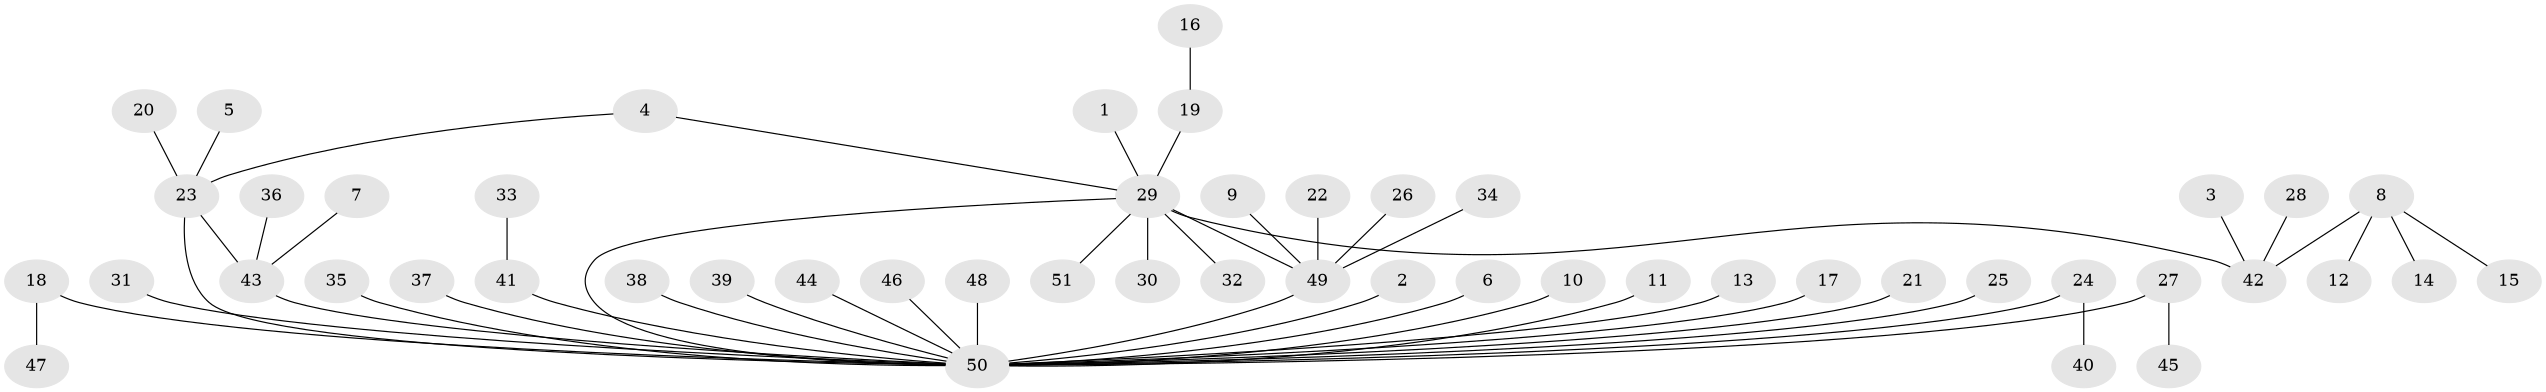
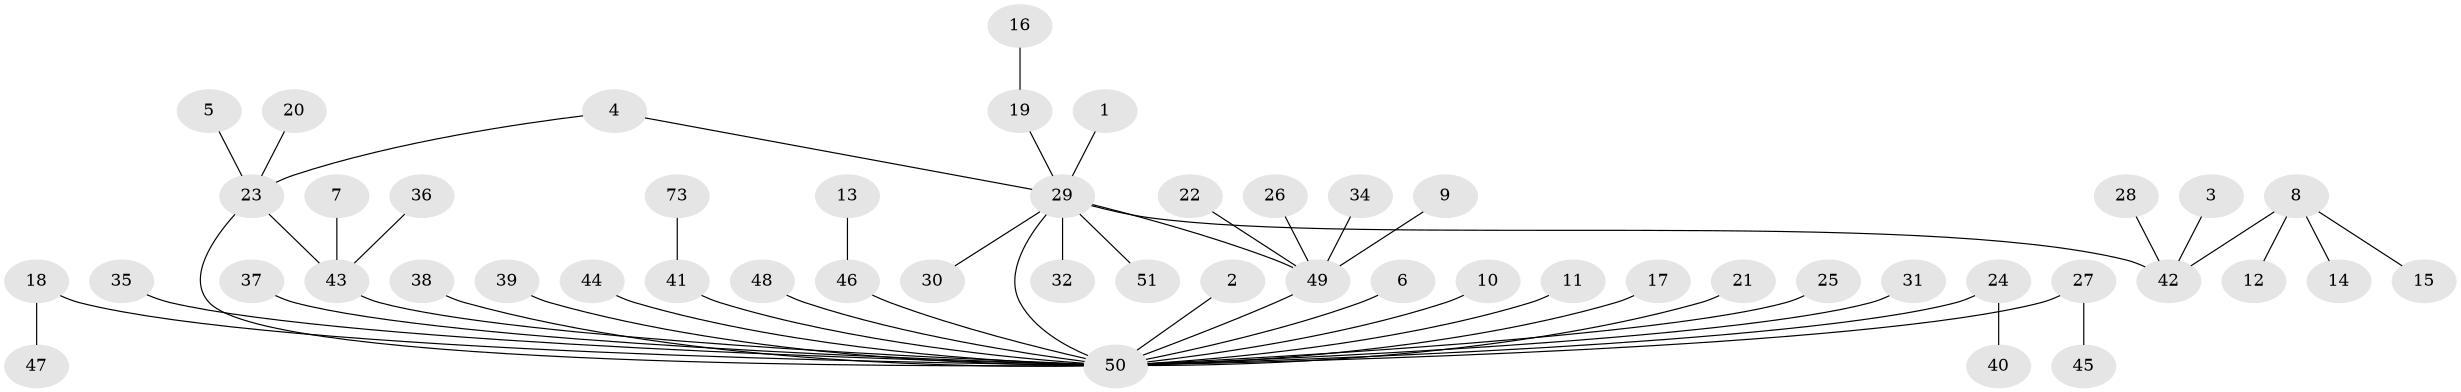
(507, 196) -> (677, 196)
(1544, 328) -> (847, 239)
